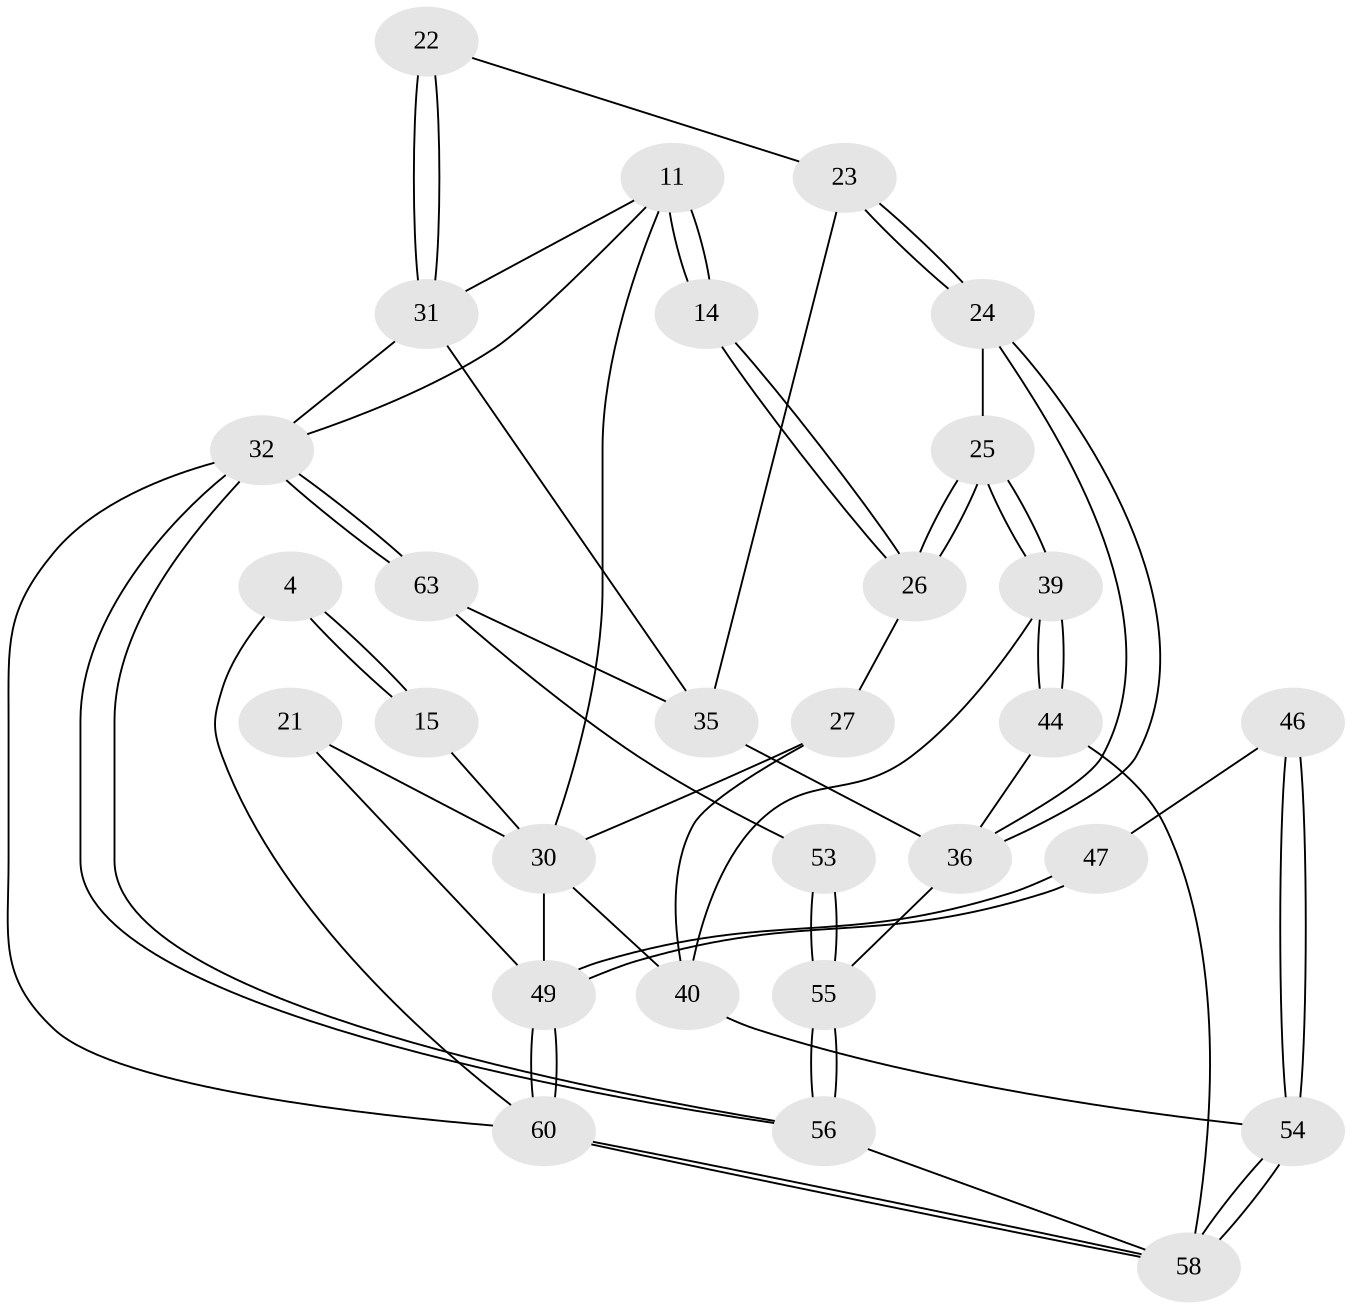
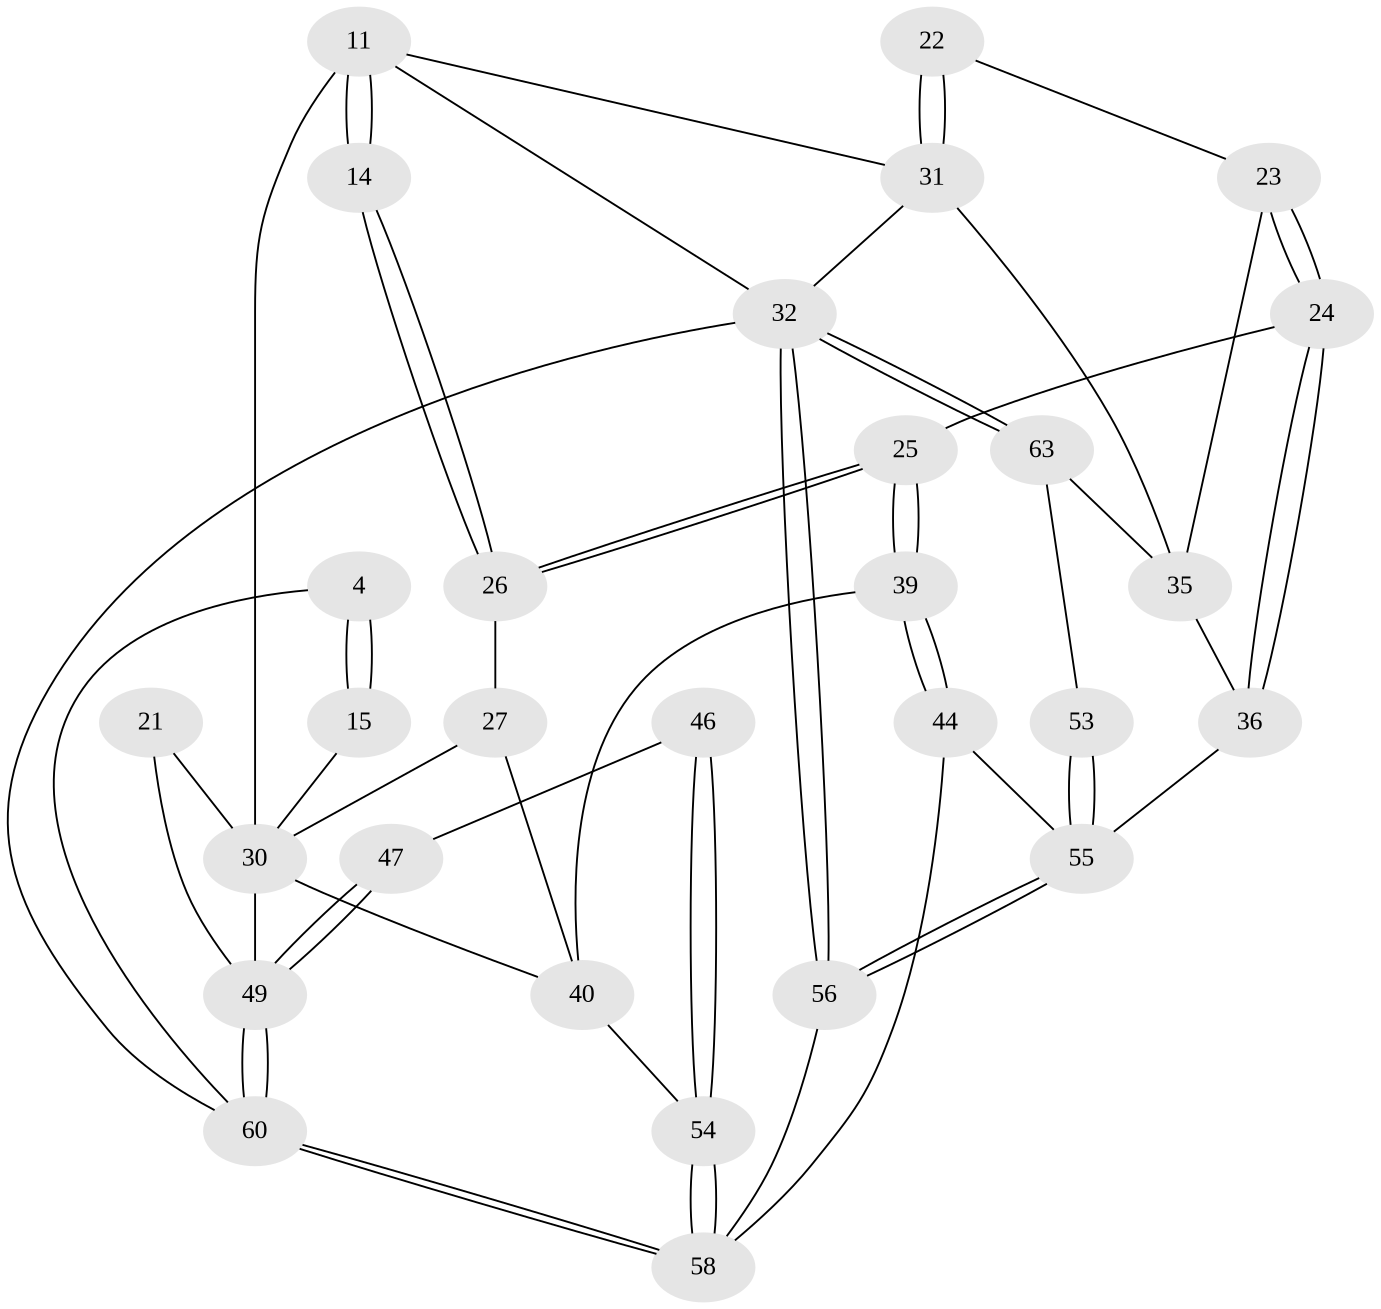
(1005, 791) -> (1013, 791)
